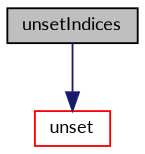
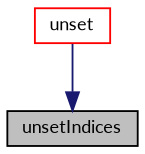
(73, 68) -> (73, 68)
